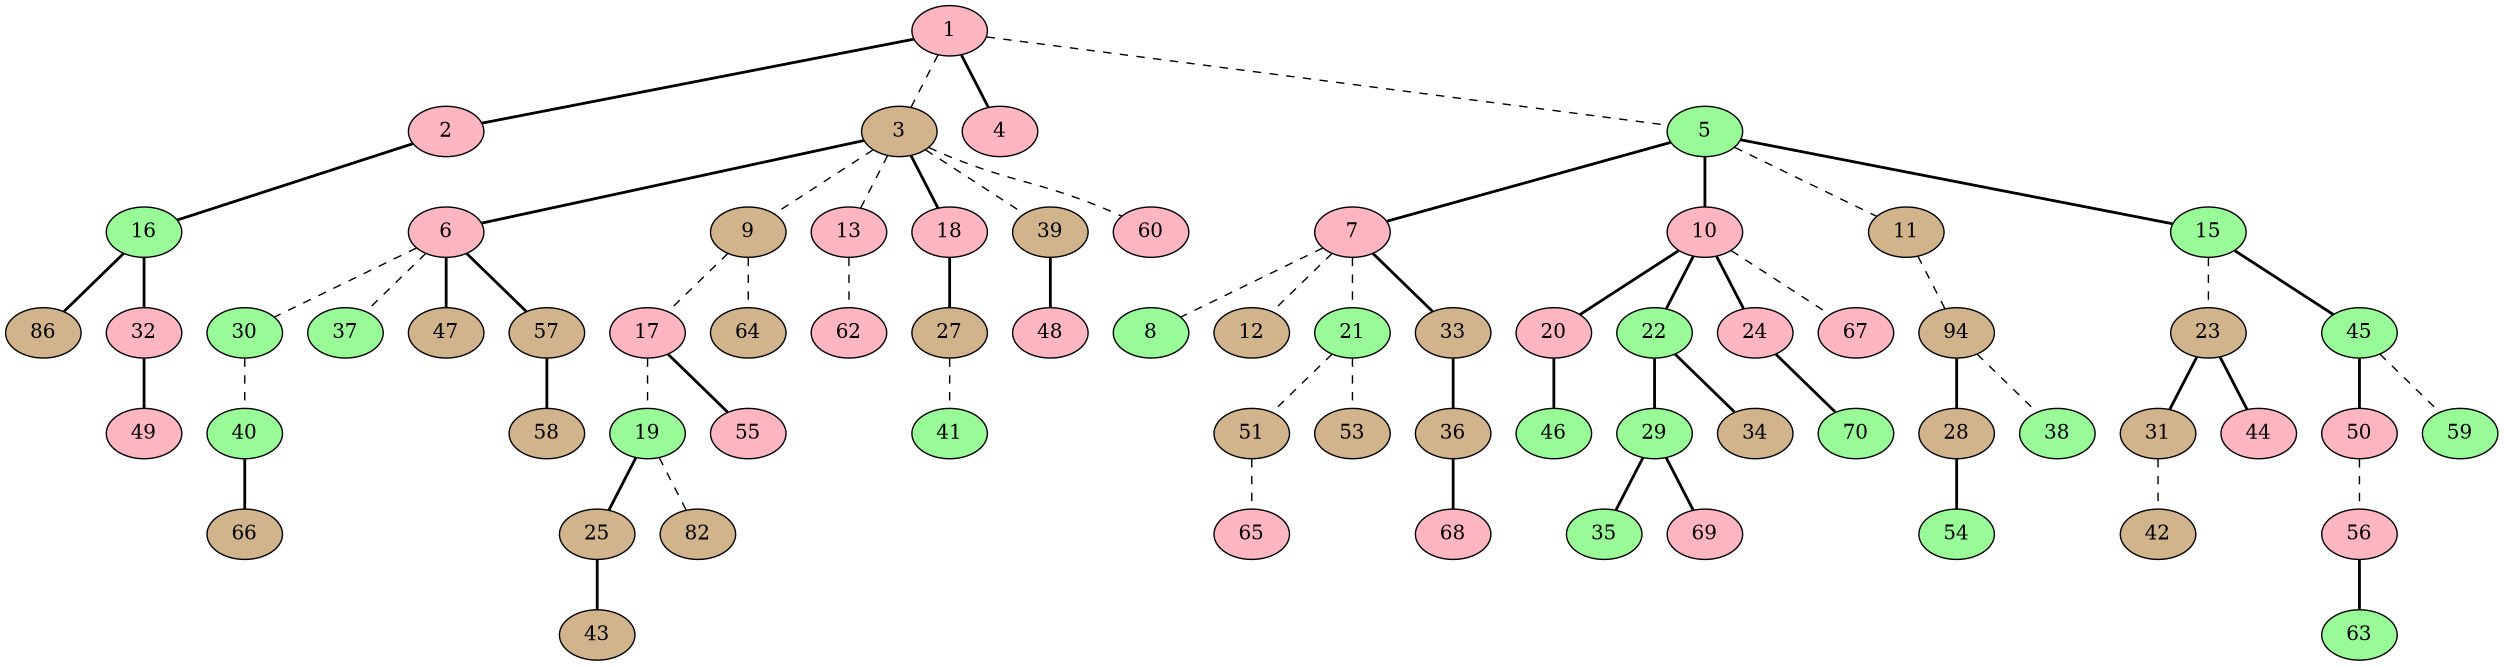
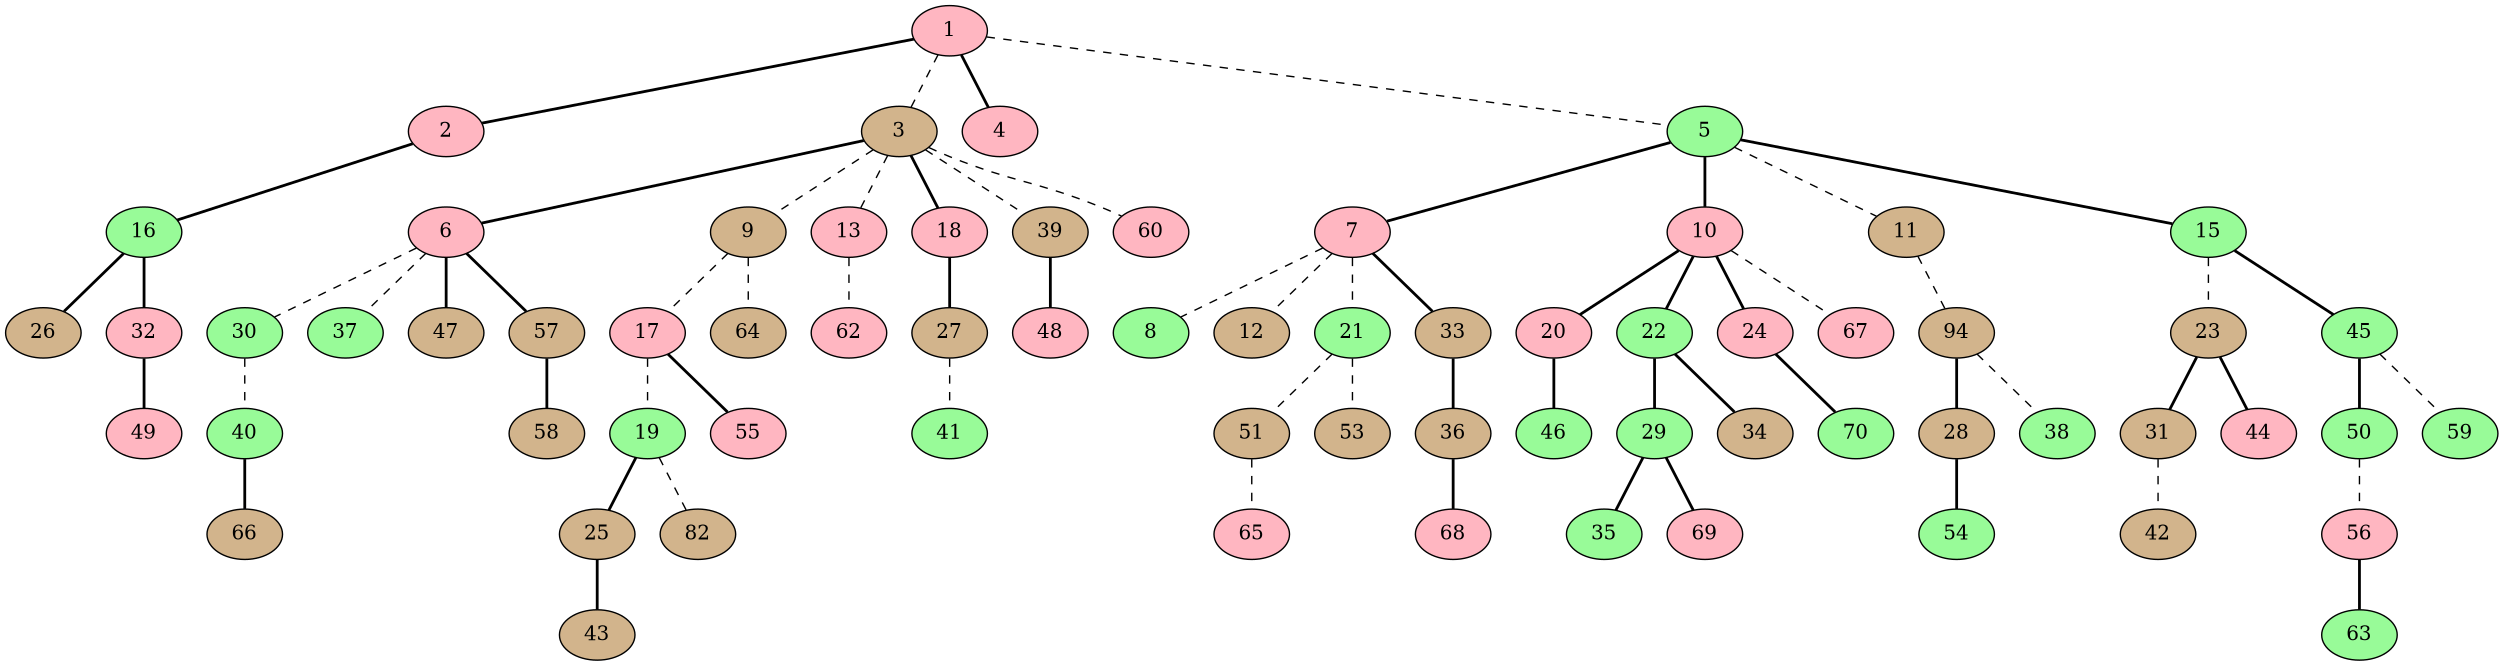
(43, 333) -> (43, 333)
(2359, 434) -> (2359, 434)
